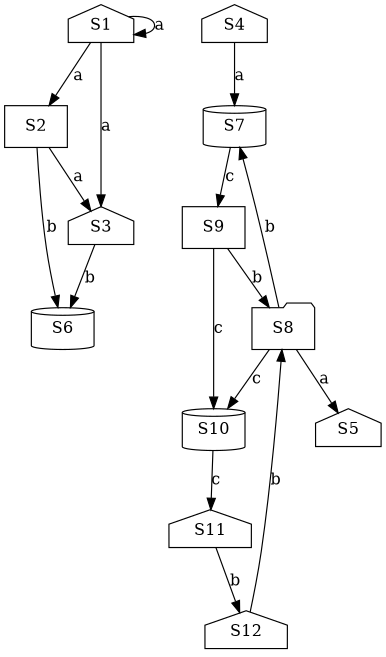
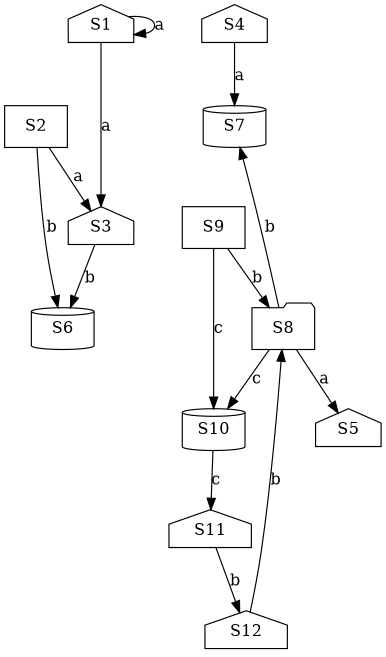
(73, 69) -> none
(225, 171) -> none
